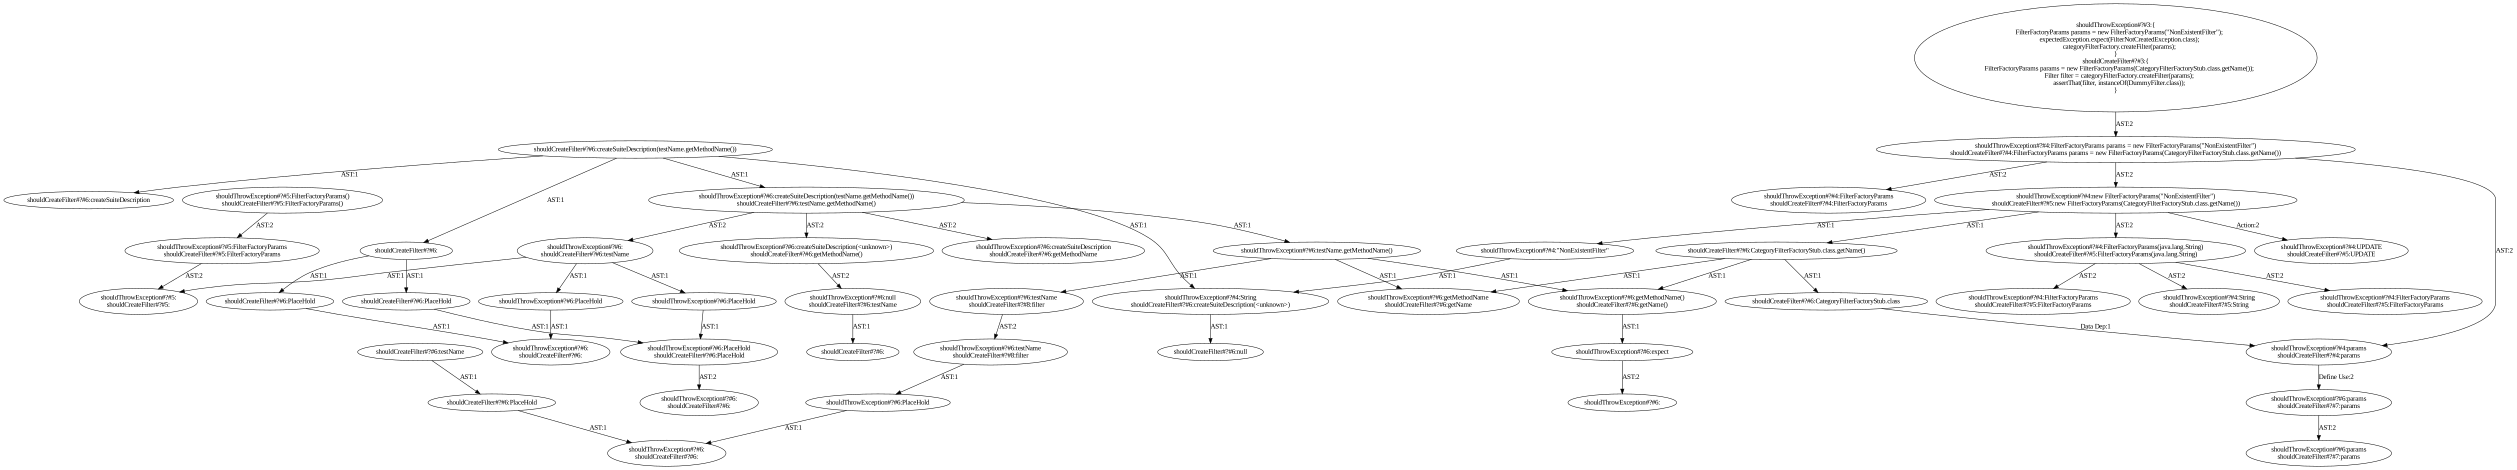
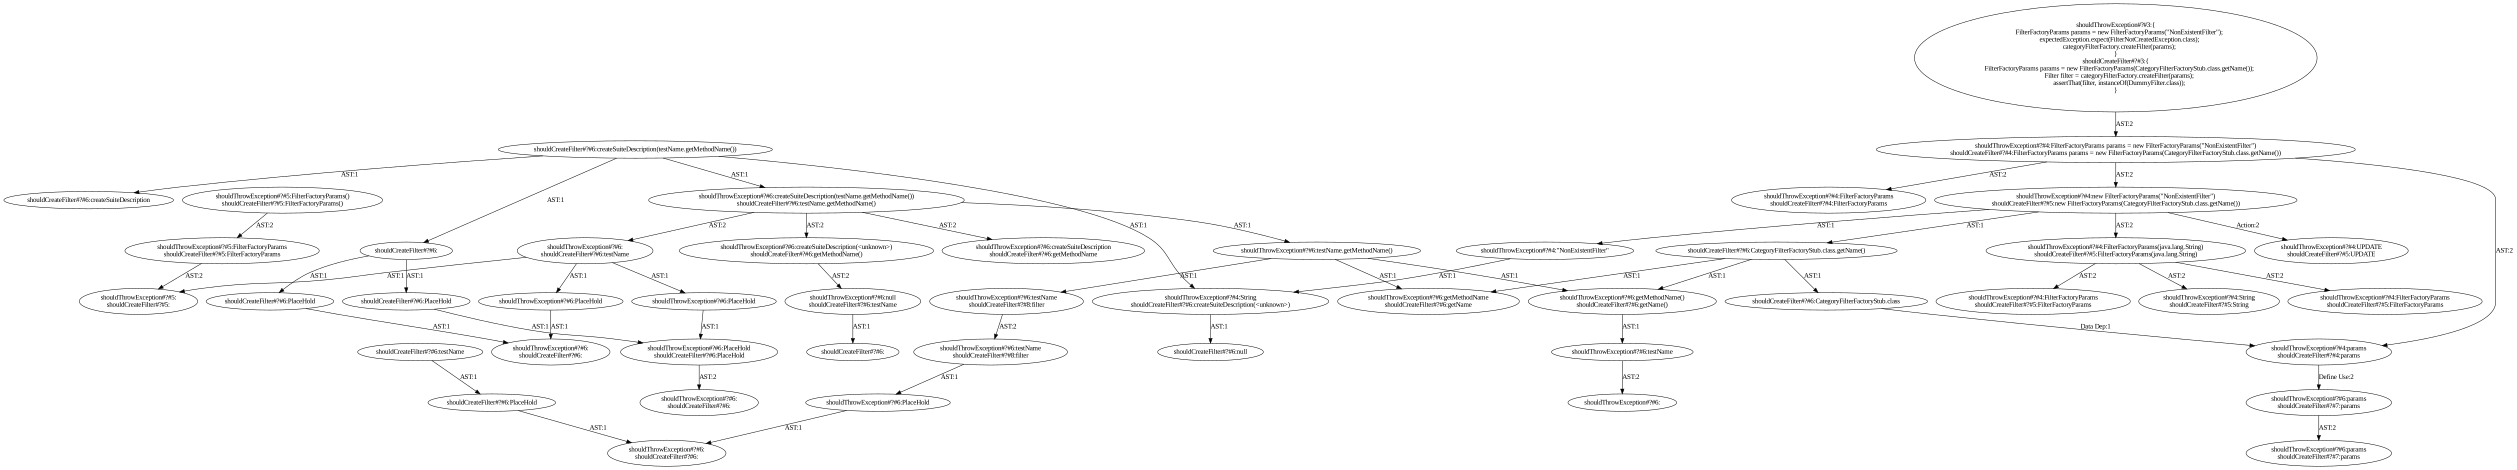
(1622, 352) -> (1622, 352)
